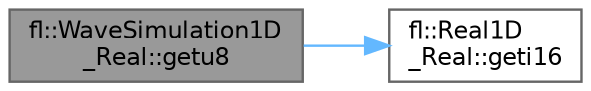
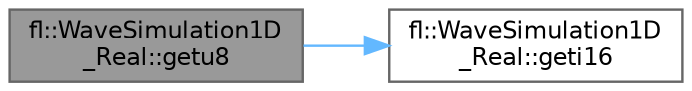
(485, 46) -> (536, 46)
